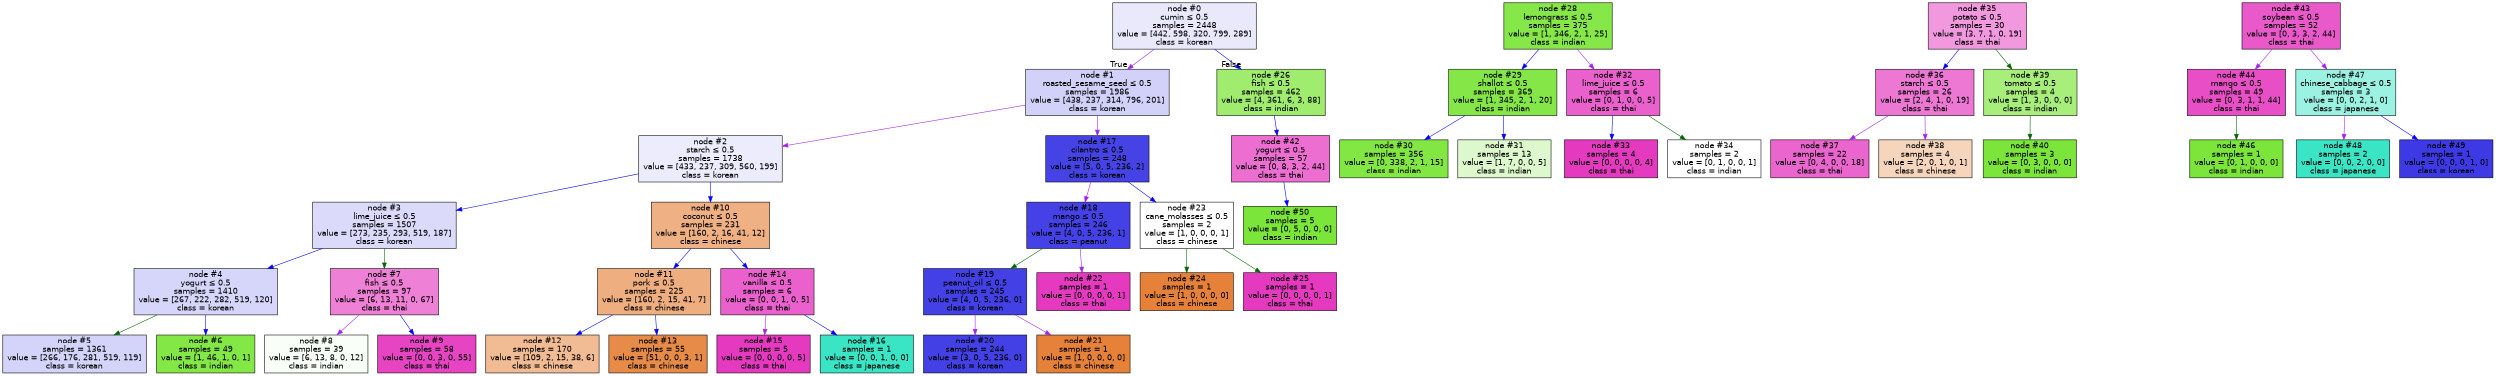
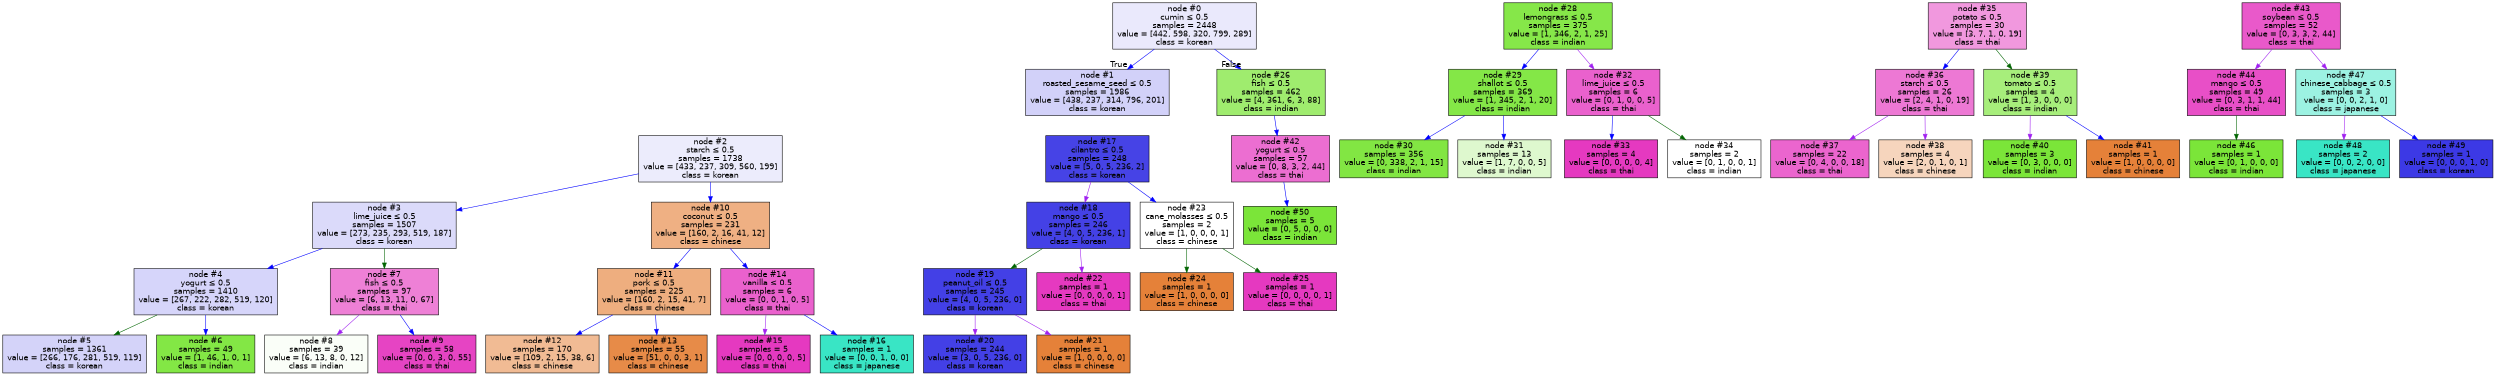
(1143, 58) -> (1143, 58)
(1097, 123) -> none
(907, 125) -> none
(2030, 125) -> (2030, 125)
none -> (2133, 159)
(1078, 242) -> (1078, 242)
